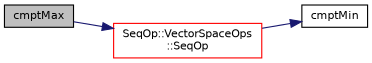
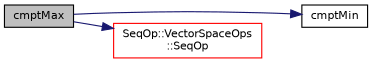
(276, 26) -> (182, 12)
